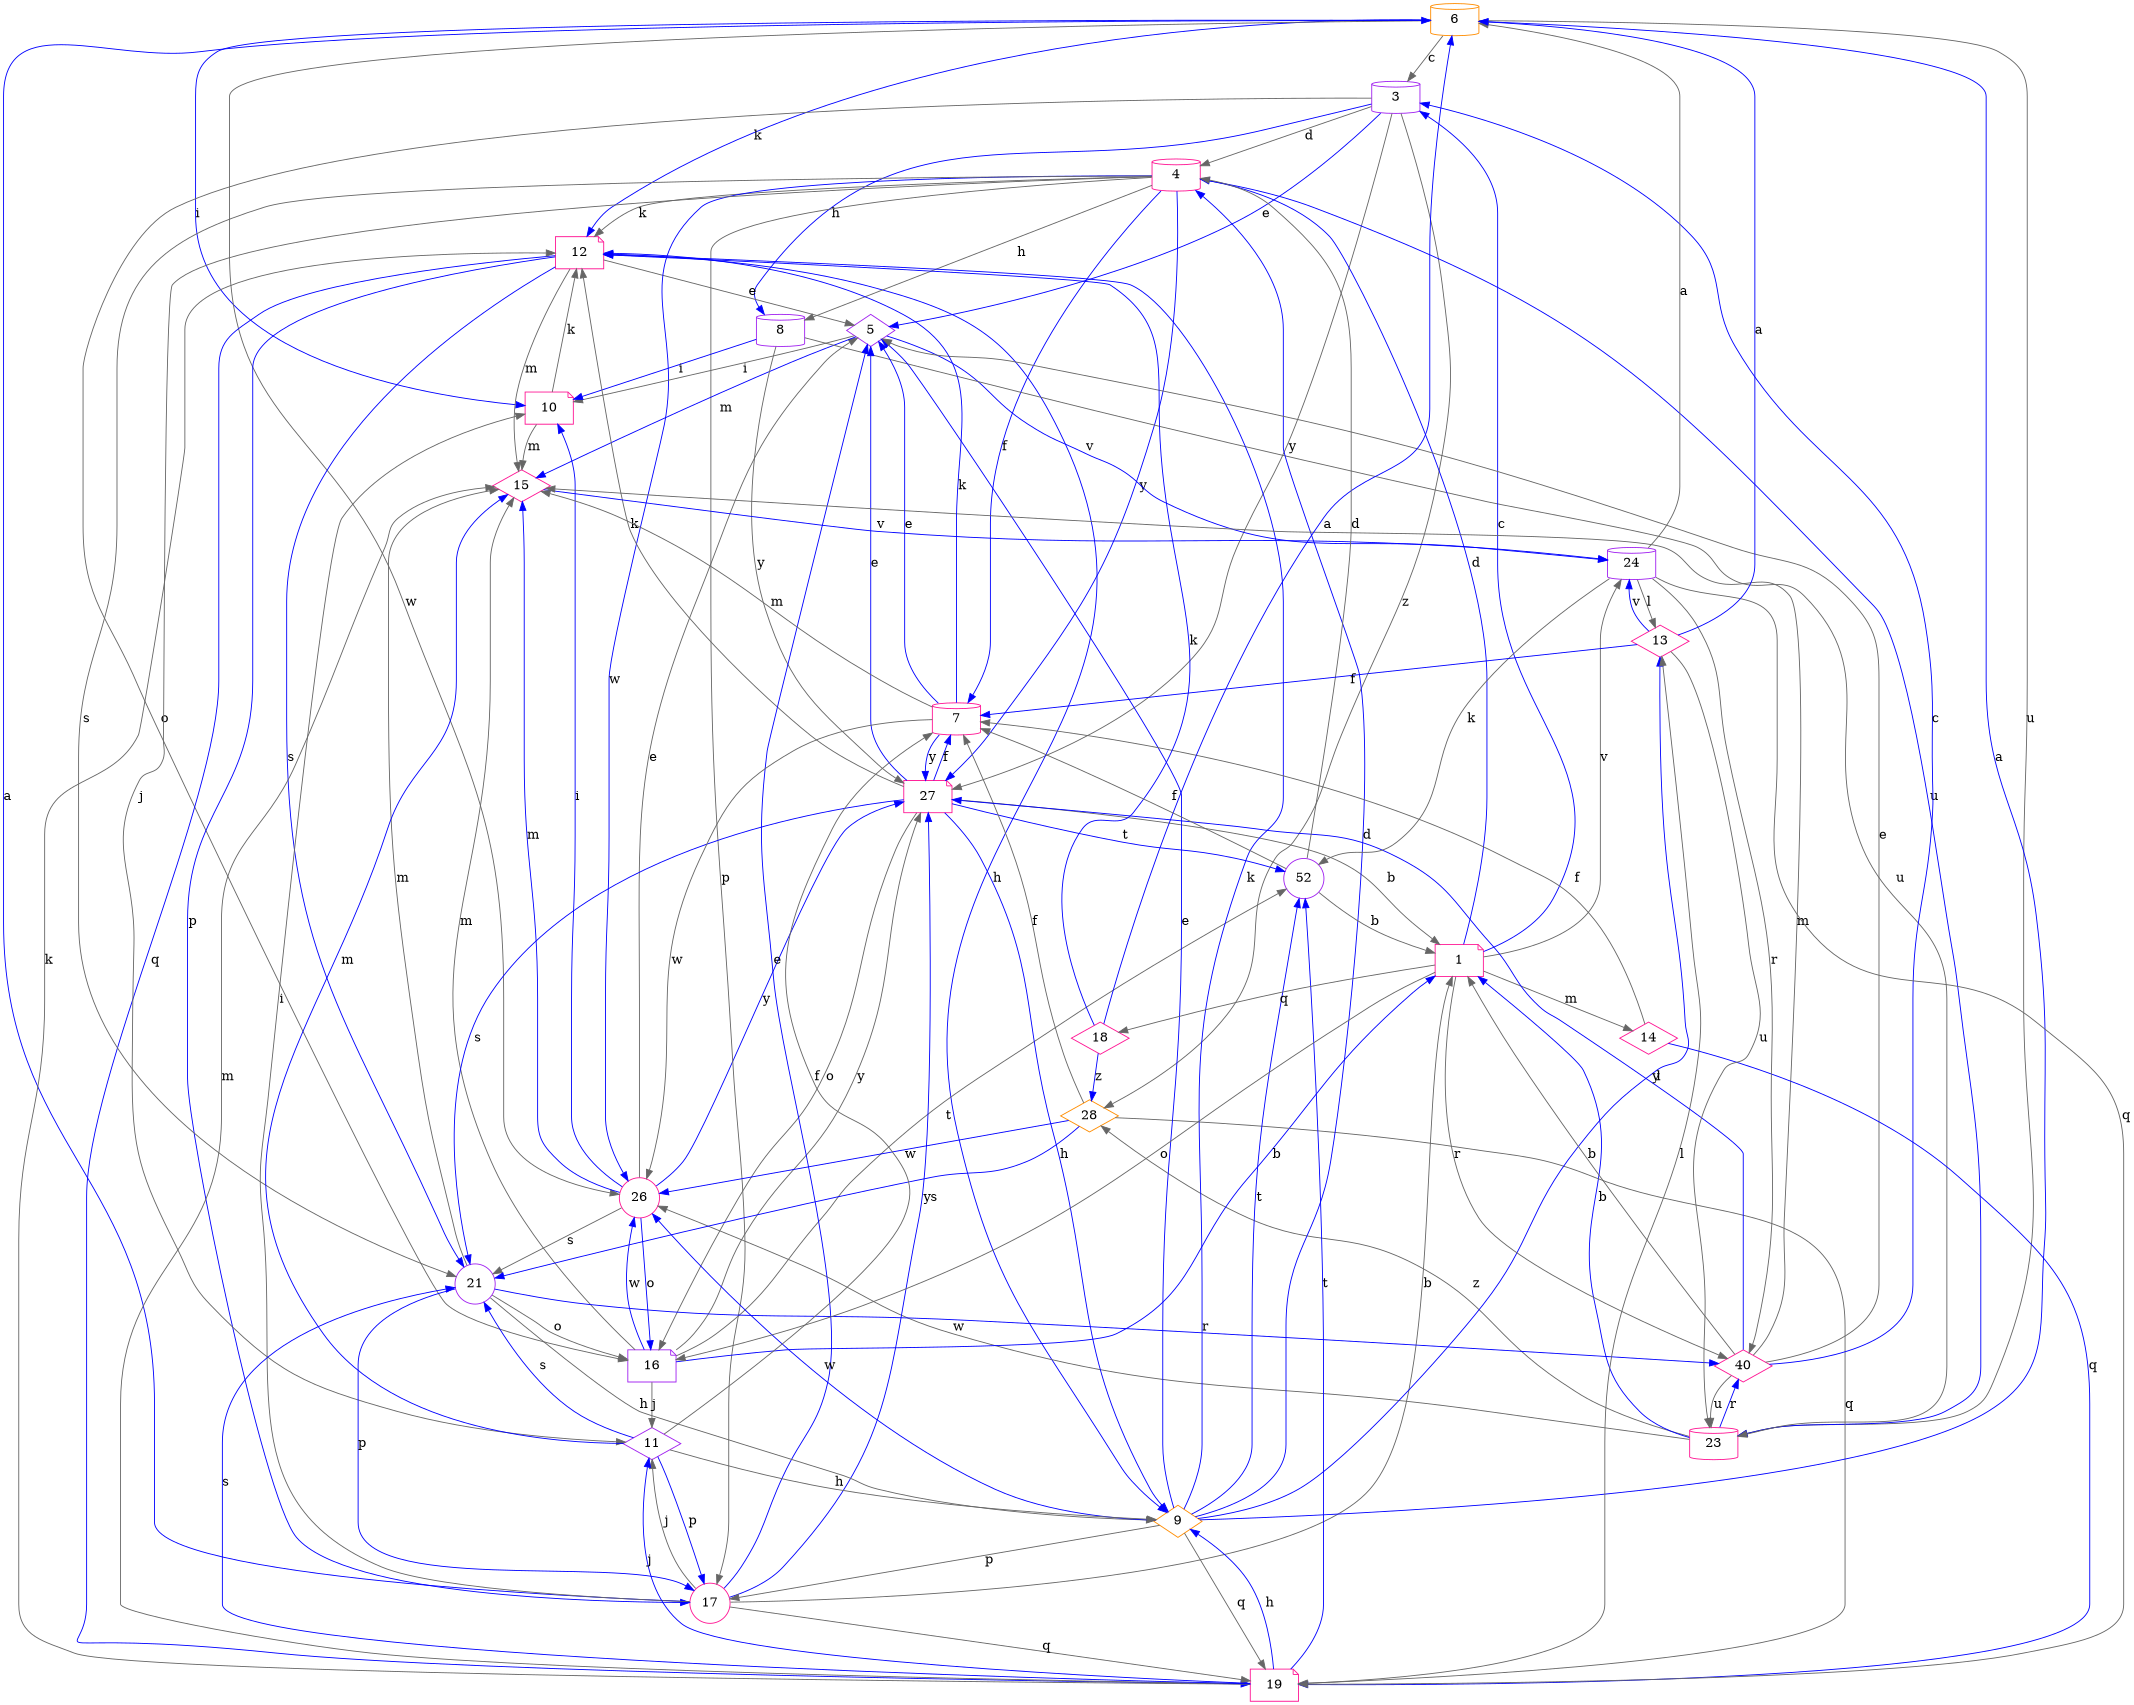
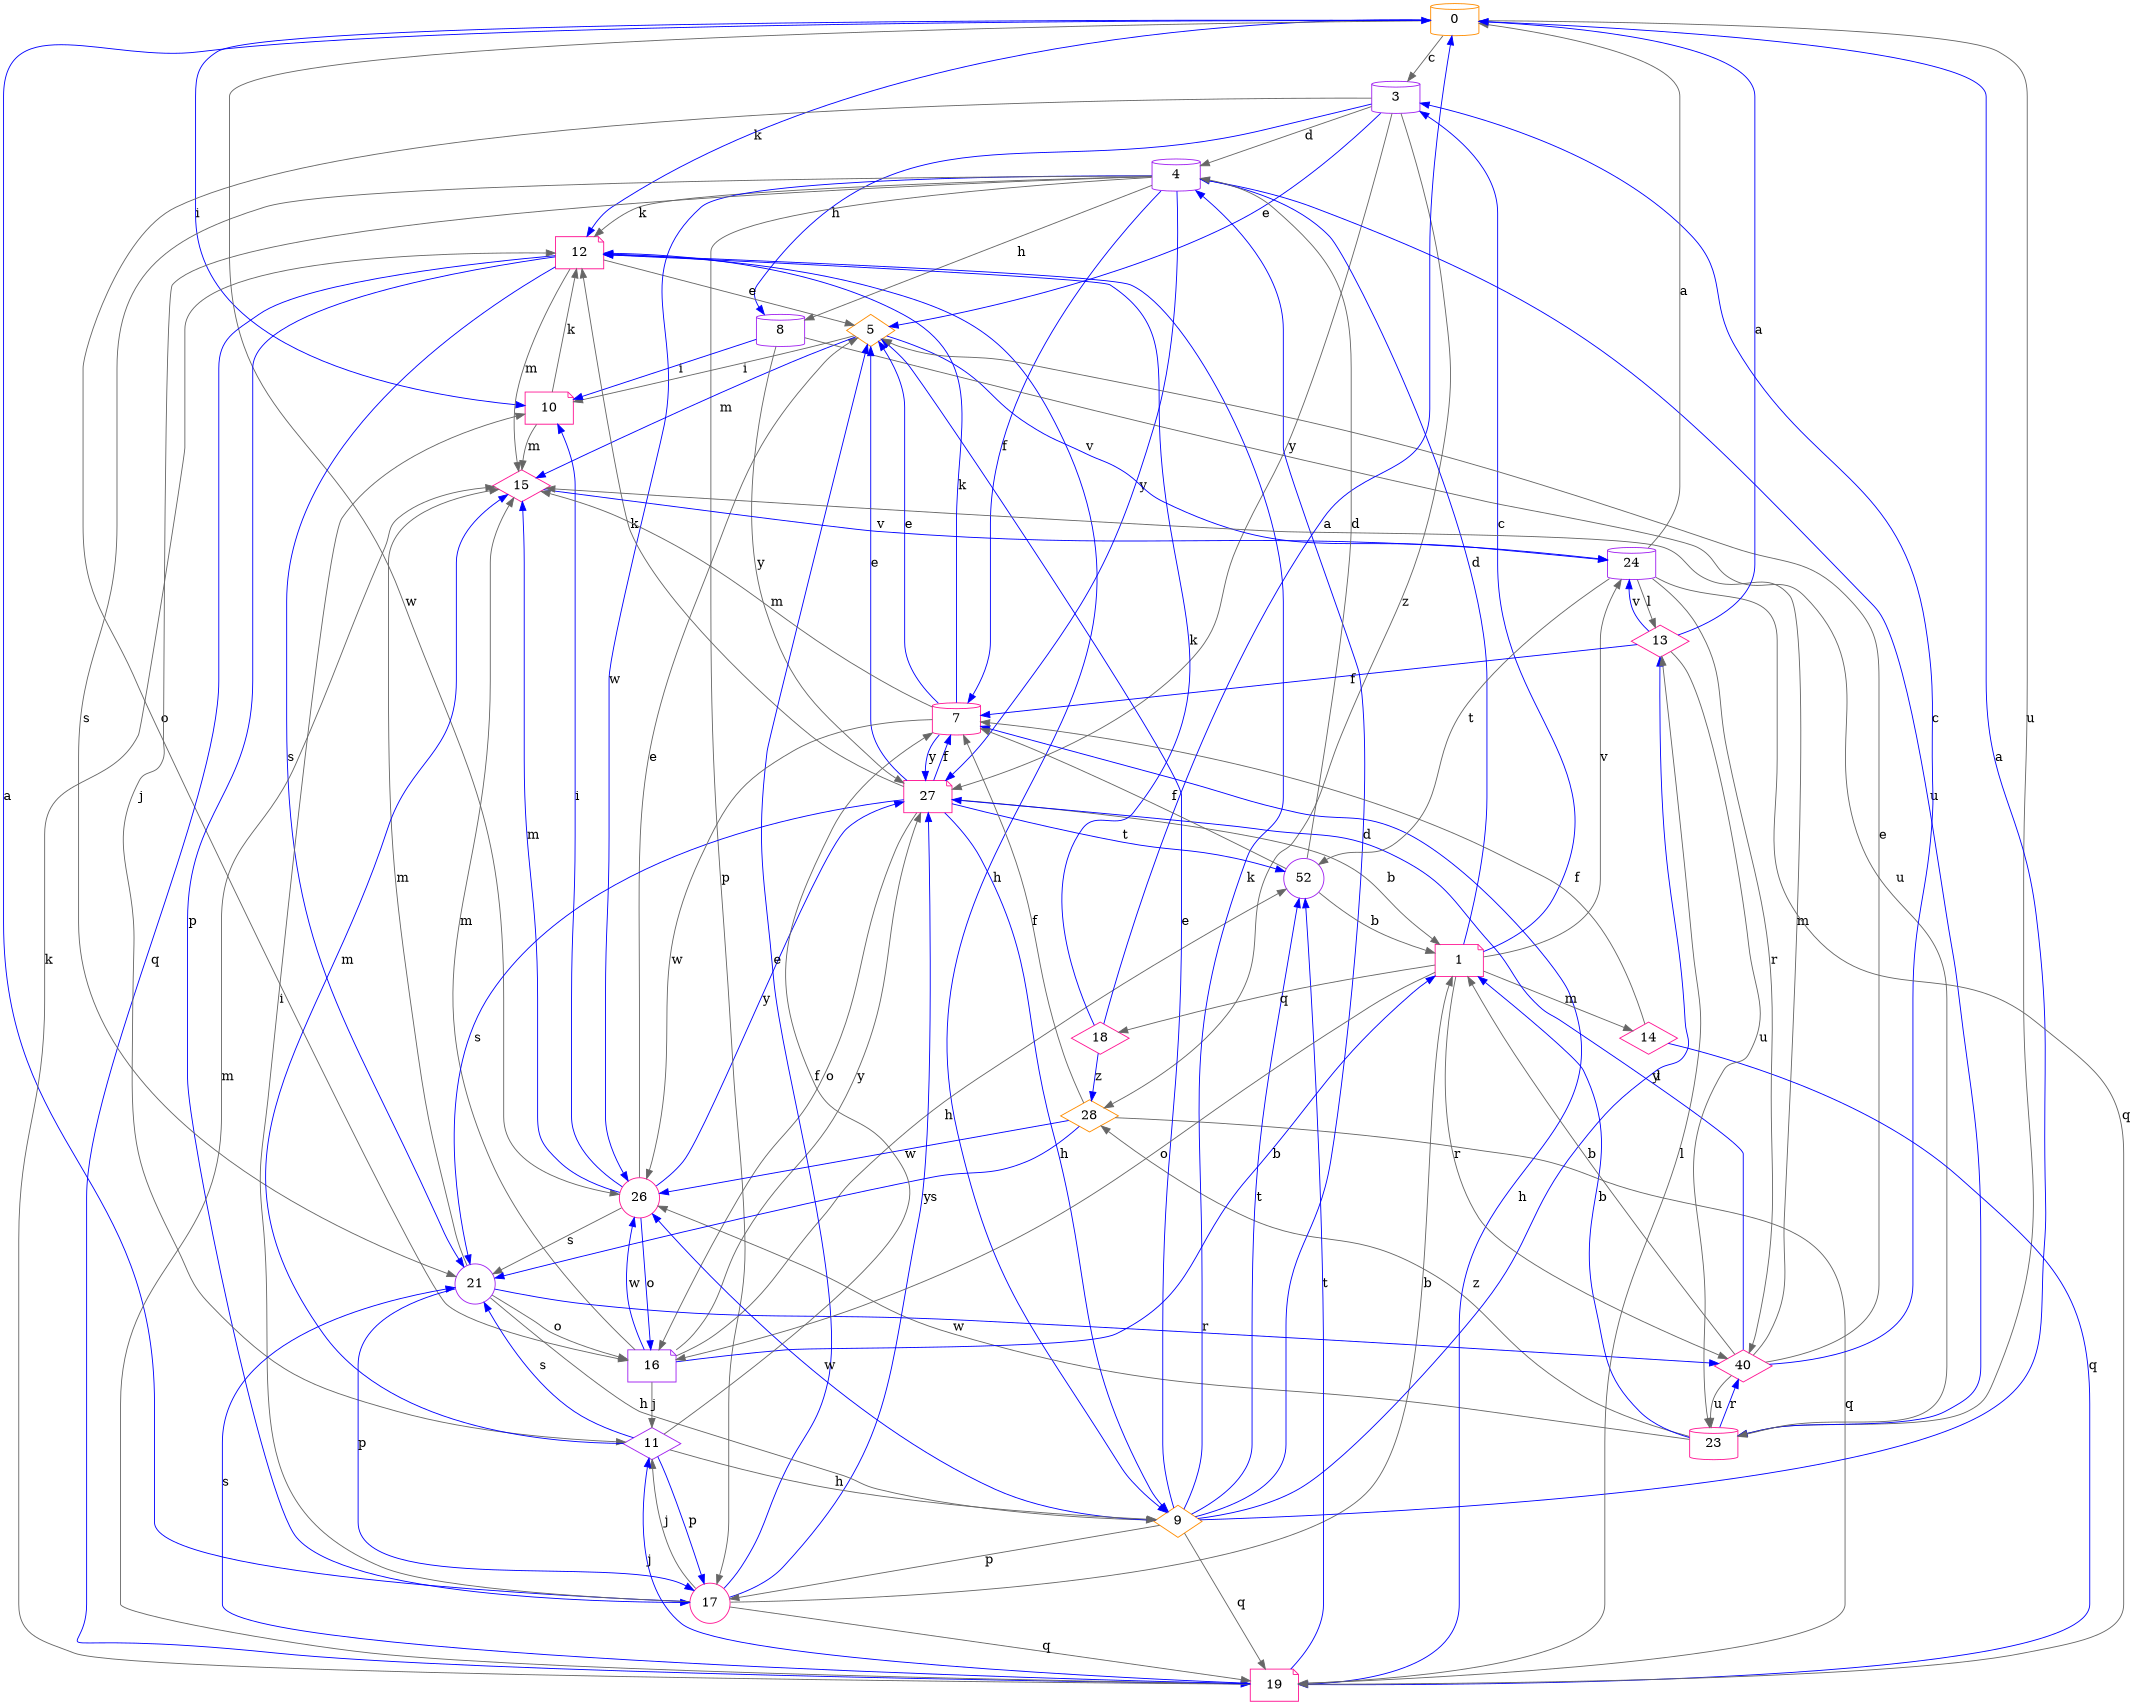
(1455, 20) -> (1455, 20)
(1176, 175) -> (1176, 175)
(871, 330) -> (871, 330)
(1471, 719) -> (1471, 719)
(949, 1116) -> (949, 1116)
(1254, 1591) -> (1577, 1081)
